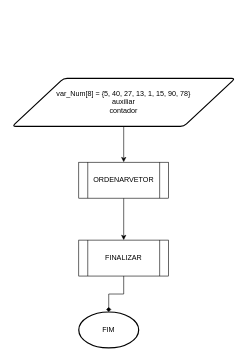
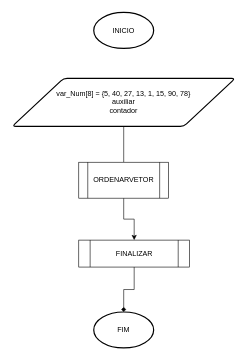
none -> (124, 30)
(124, 156) -> (124, 158)
(124, 258) -> (134, 254)
(109, 330) -> (124, 330)
